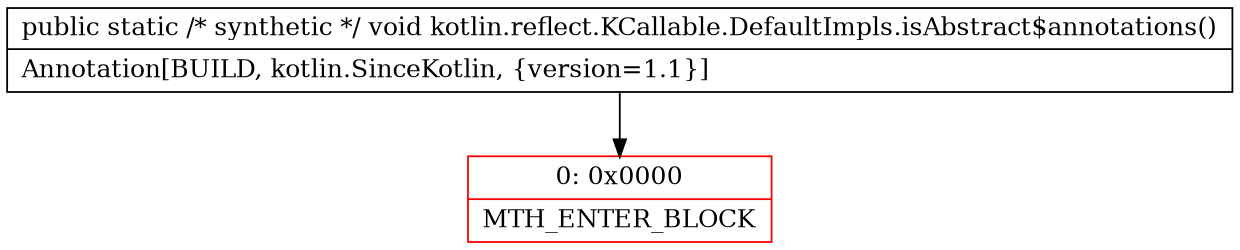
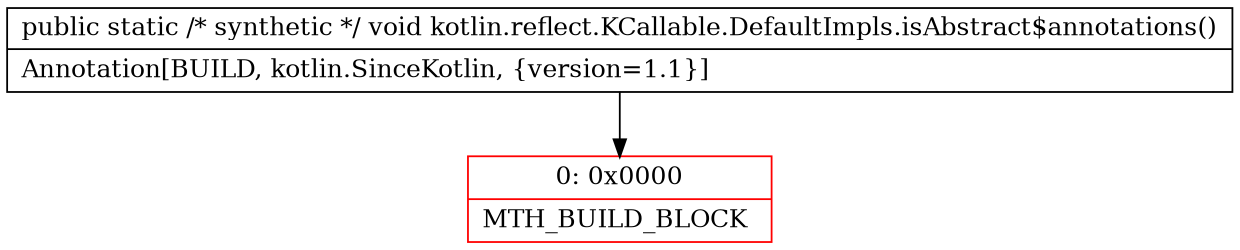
(620, 220) -> (615, 220)
